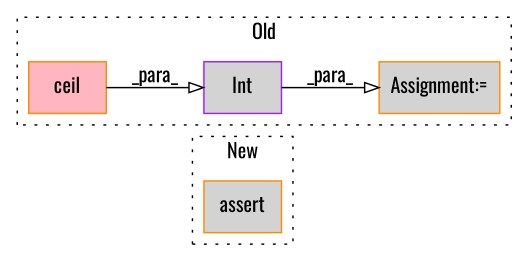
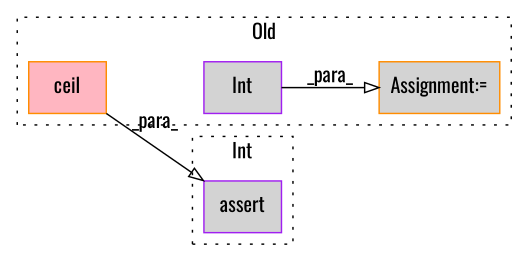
(148, 88) -> (149, 143)
(243, 153) -> (243, 153)
(243, 207) -> (243, 207)
